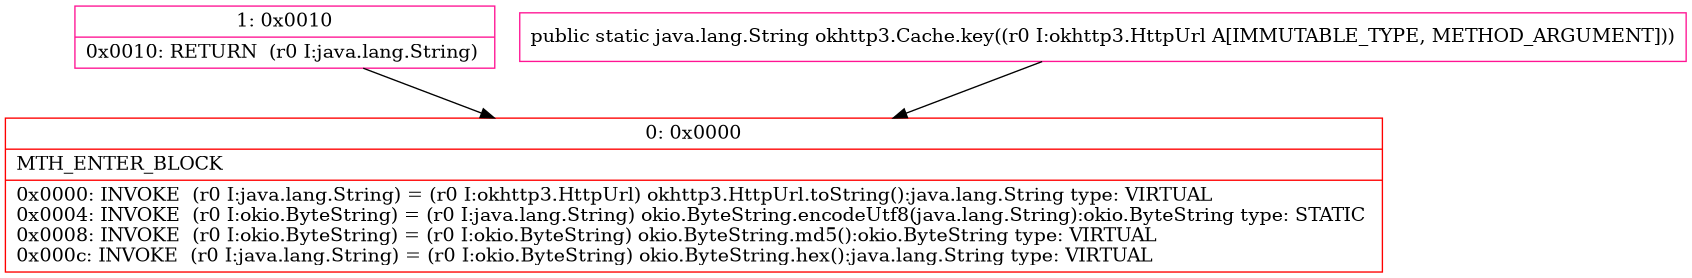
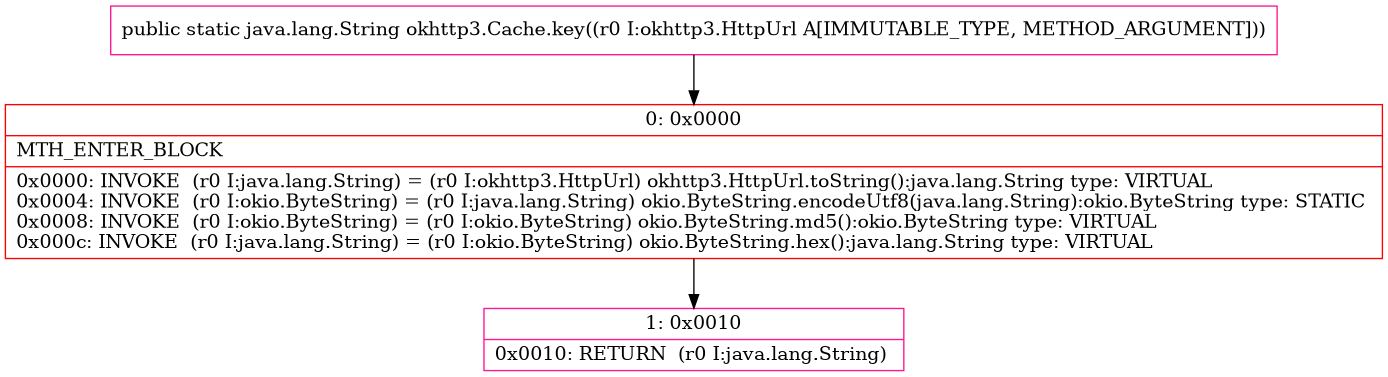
(422, 91) -> (694, 277)
